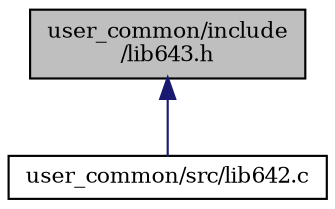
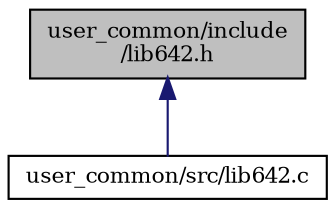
(168, 44) -> (168, 44)
